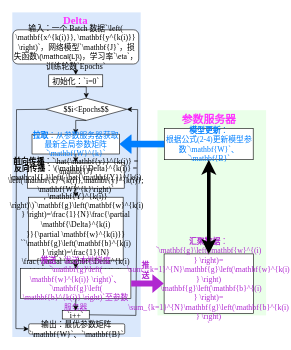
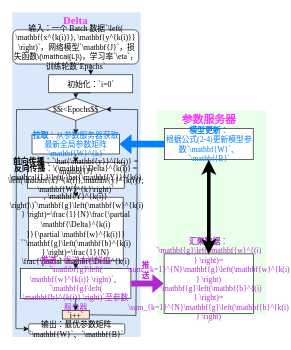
(76, 81) -> (91, 84)
(86, 109) -> (76, 109)
(76, 315) -> (76, 315)
